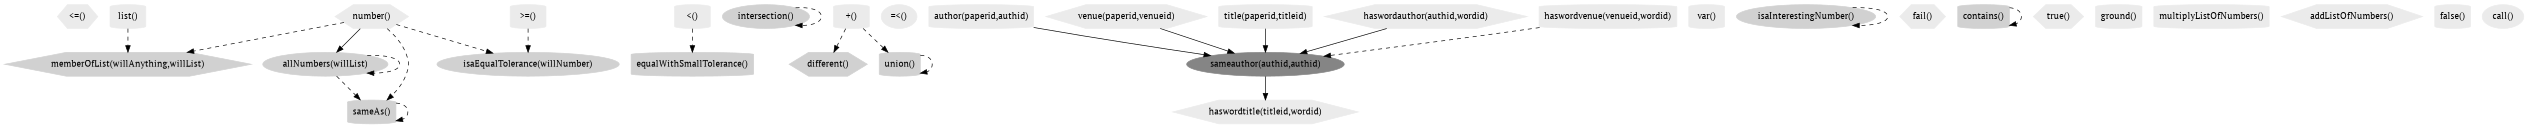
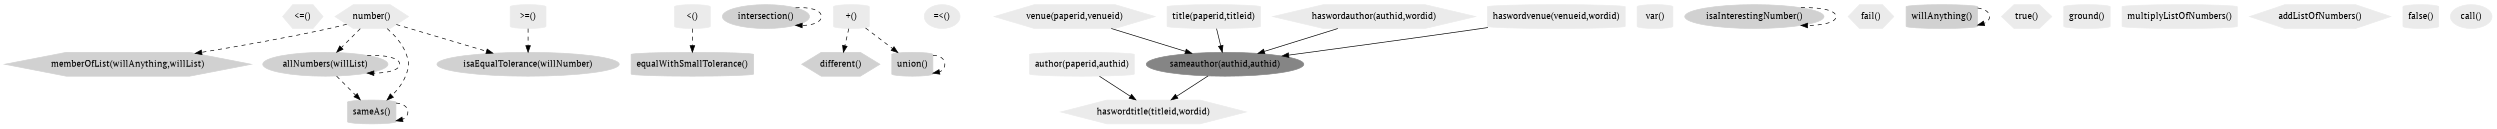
(128, 17) -> none
(1984, 17) -> (1942, 17)
(351, 38) -> (351, 38)
(1119, 42) -> (1115, 86)
(1435, 42) -> (1388, 42)
